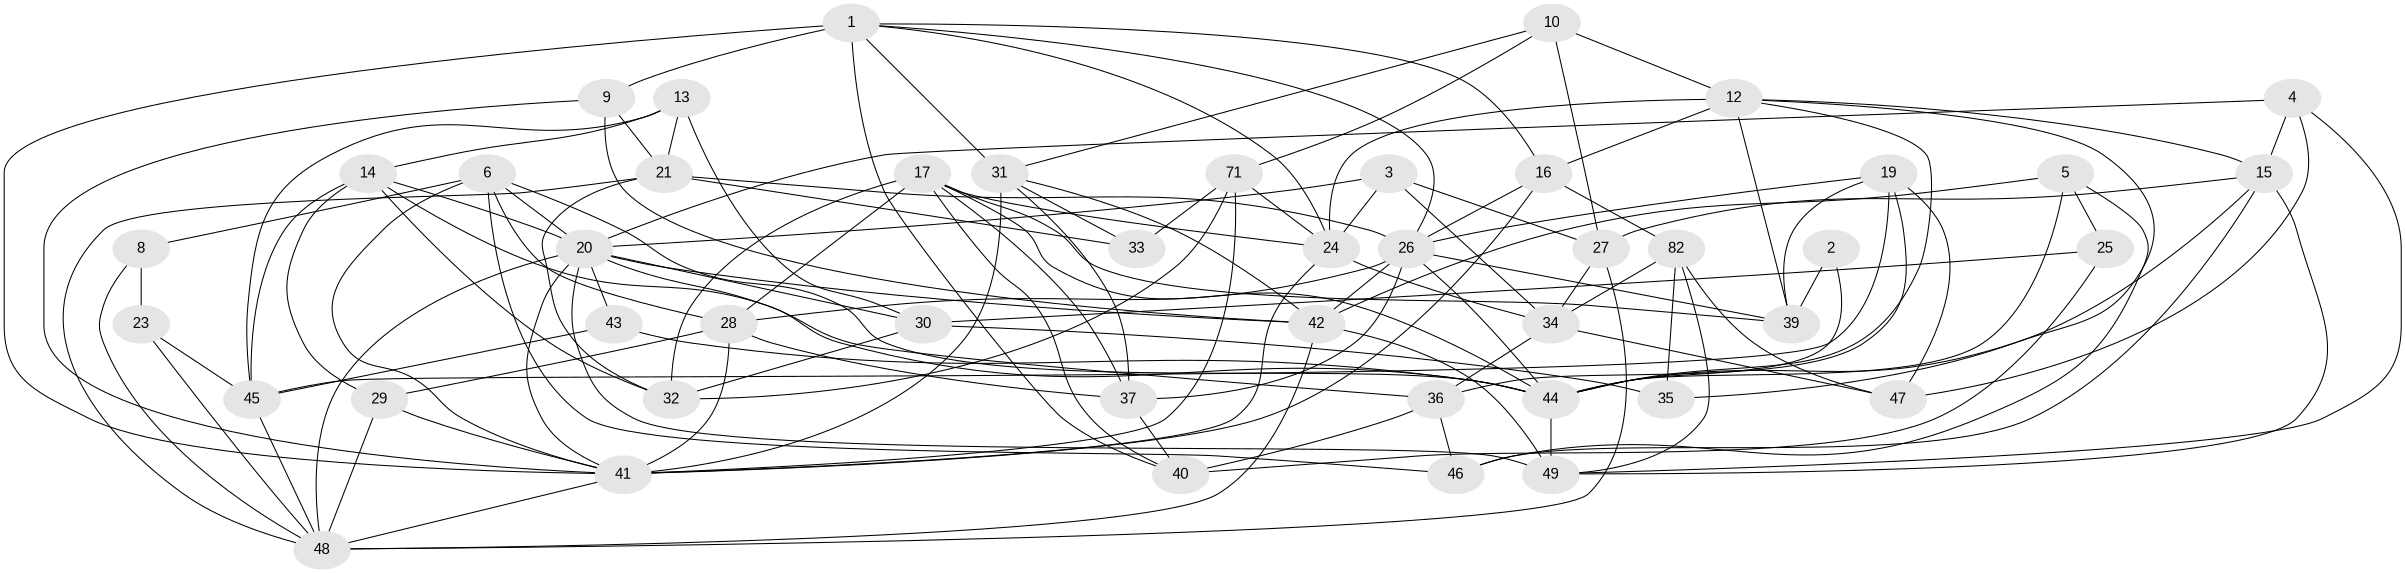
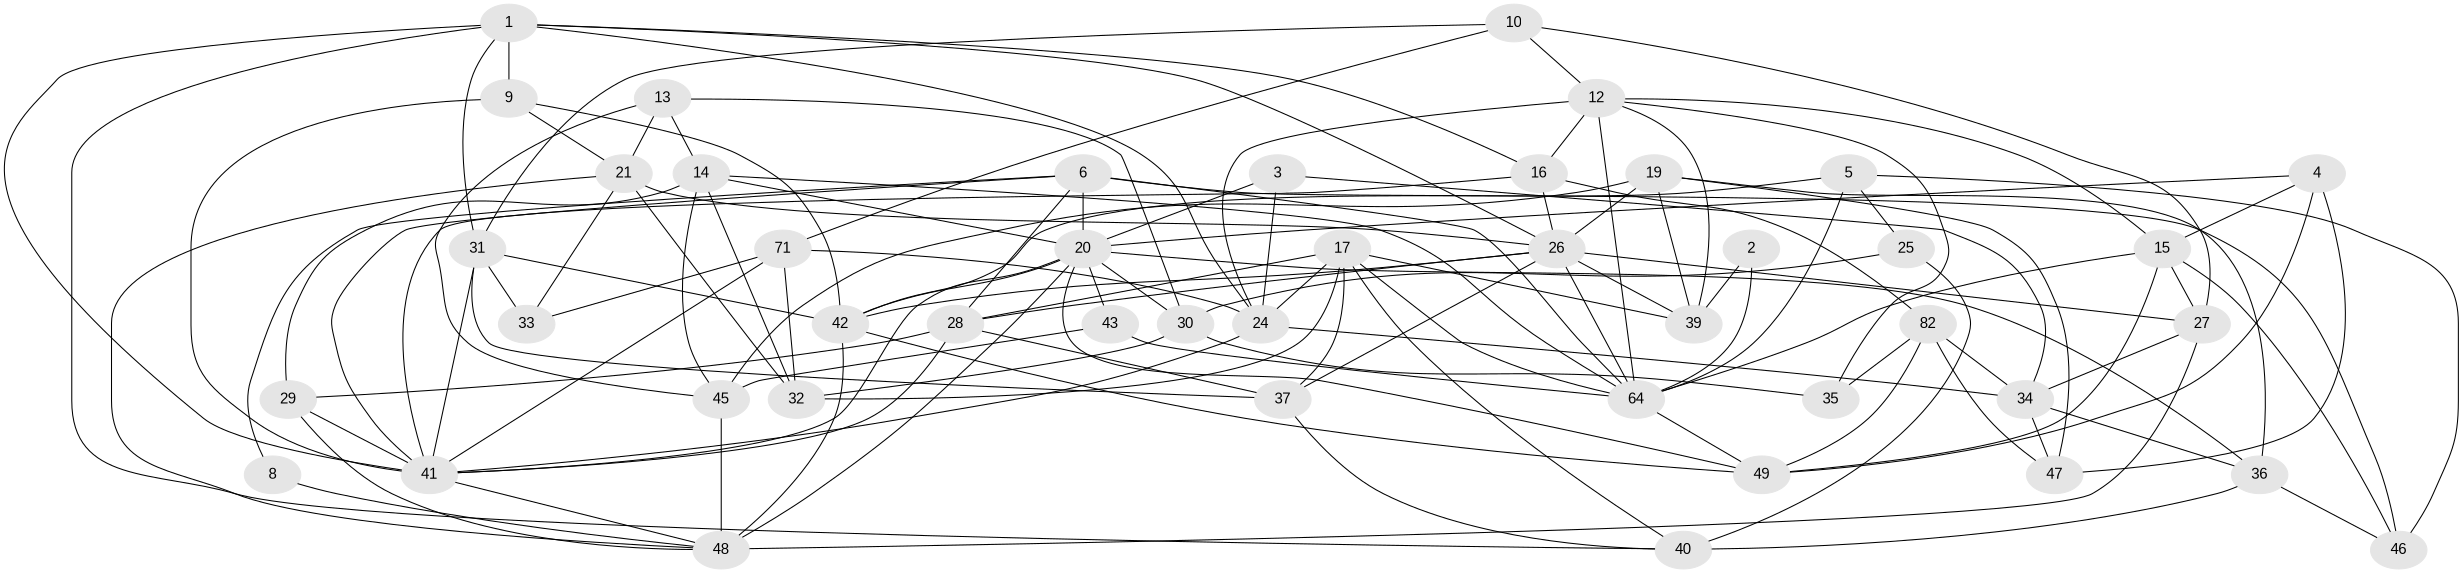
(1495, 211) -> (1983, 298)
(141, 324) -> none
(1551, 400) -> (1636, 400)
